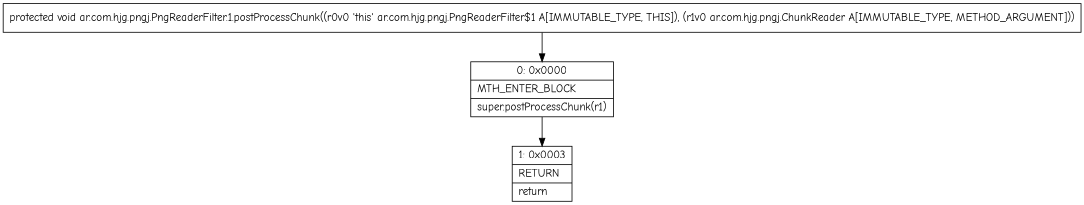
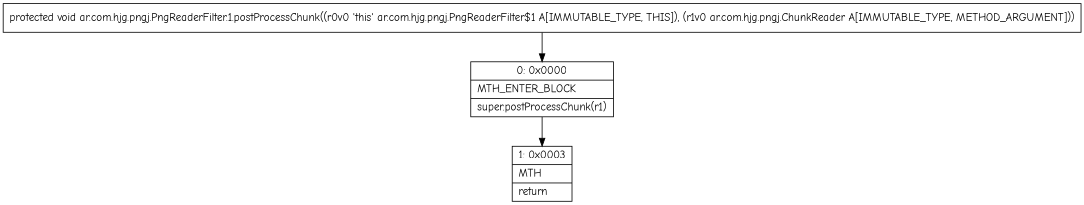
(539, 173) -> (530, 173)
